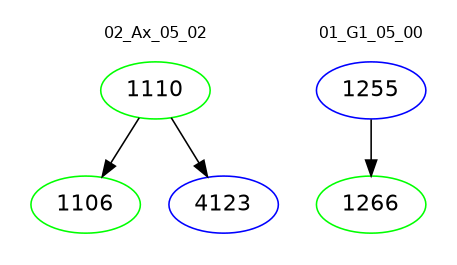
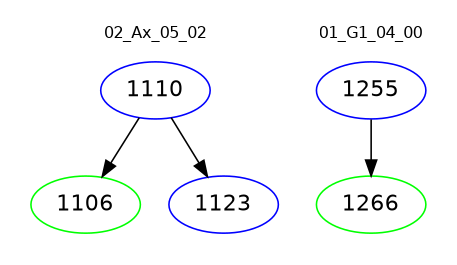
(371, 34) -> (371, 34)
(155, 90) -> (155, 90)
(224, 205) -> (224, 205)
